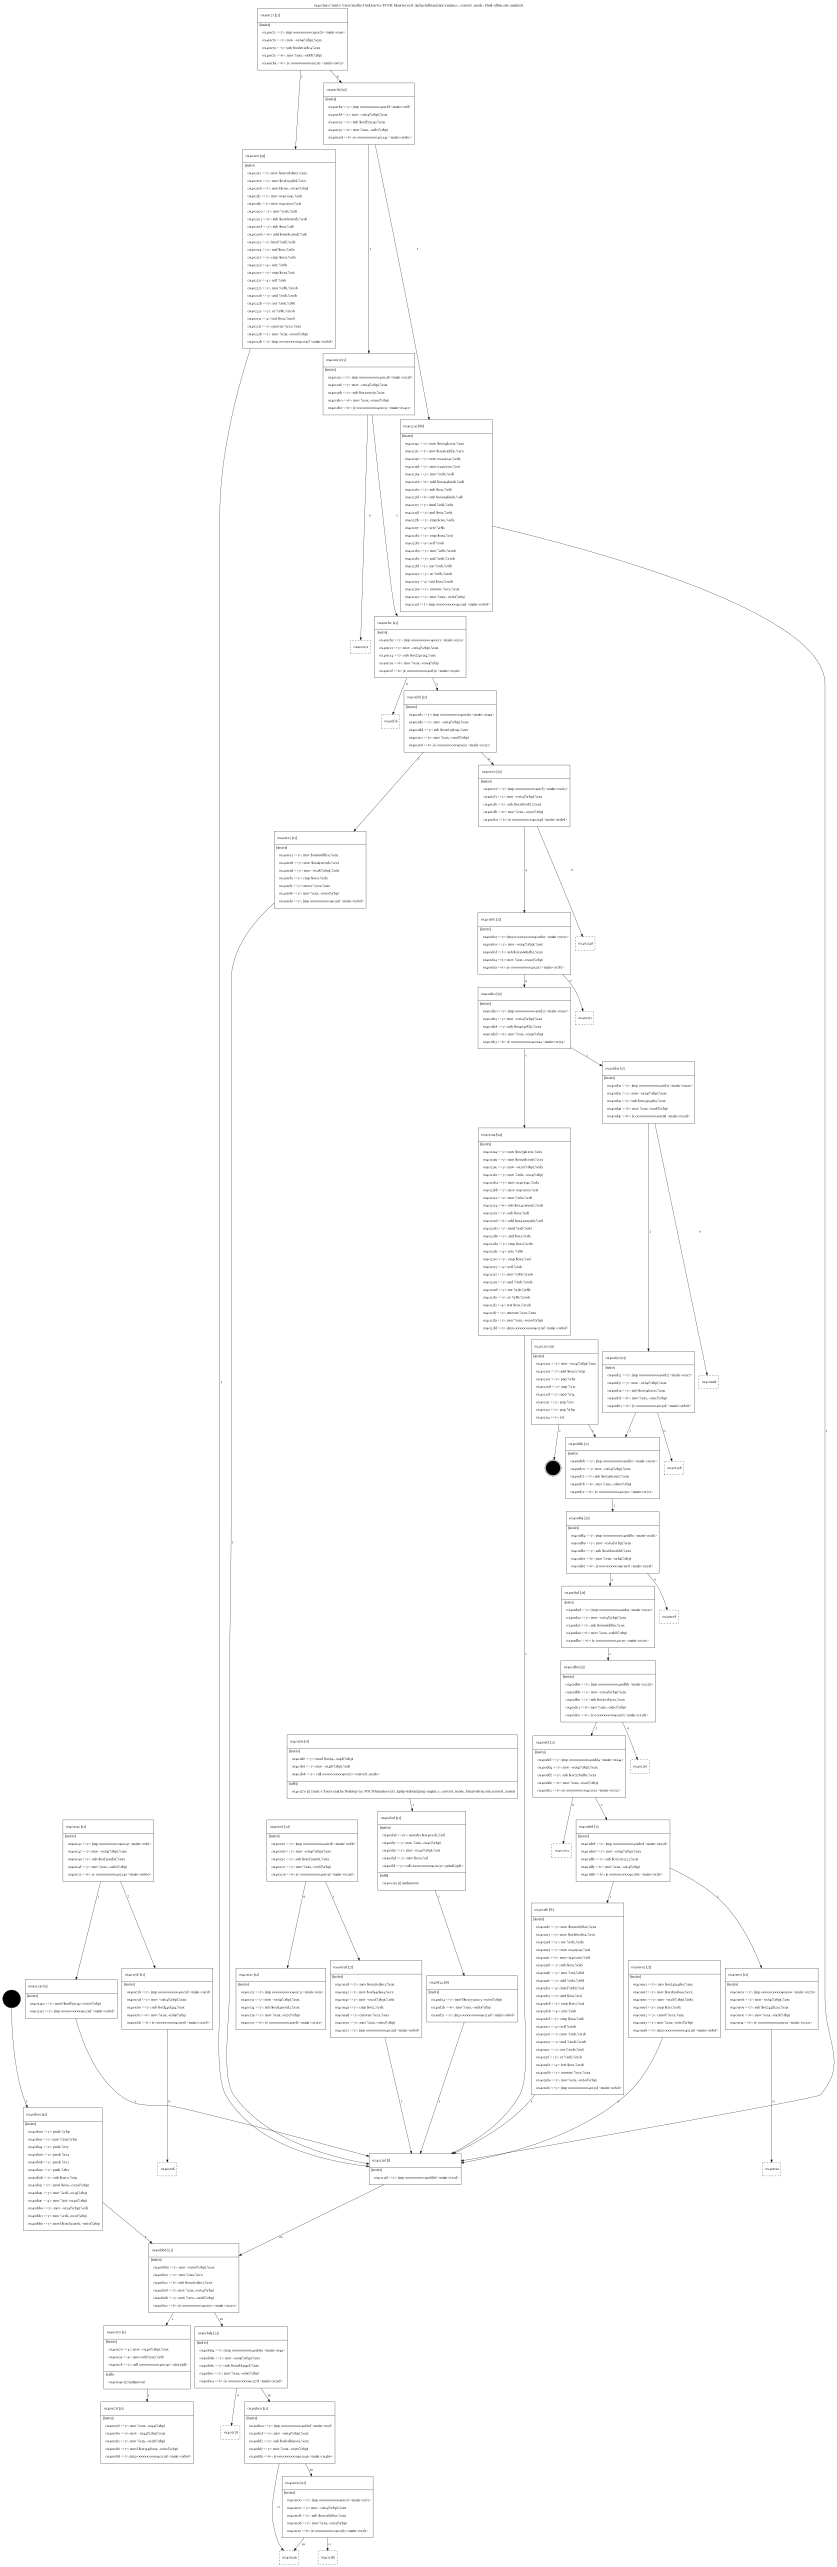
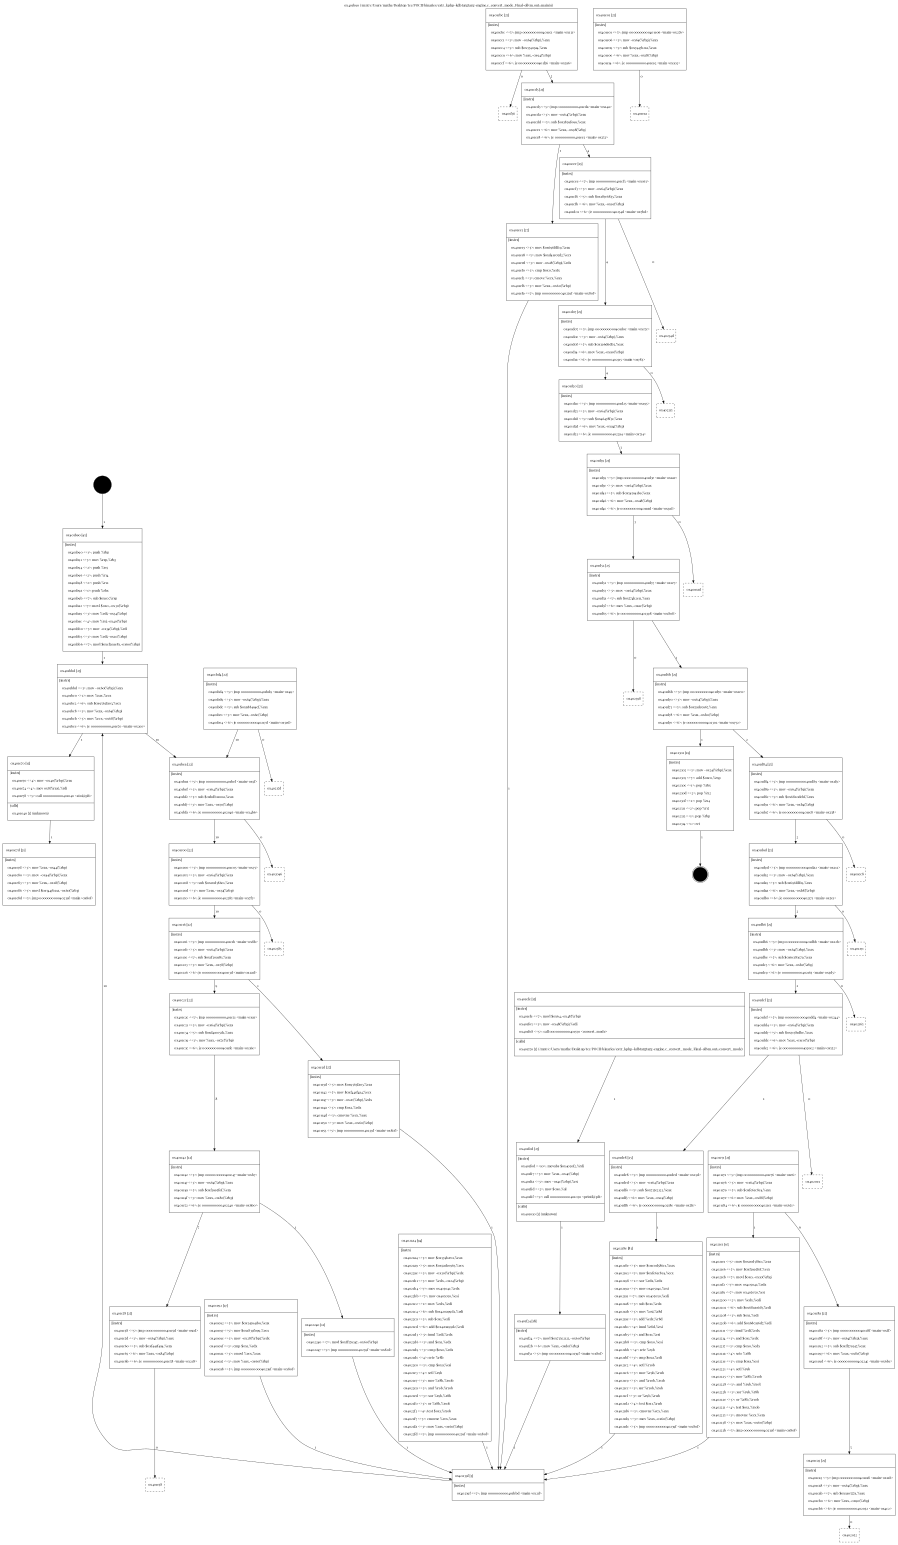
(383, 515) -> none
(446, 516) -> none
none -> (857, 949)
(524, 1087) -> none
none -> (214, 1102)
(591, 1430) -> (700, 737)
(726, 1907) -> none
(218, 2318) -> (160, 745)
(300, 2543) -> (214, 910)
